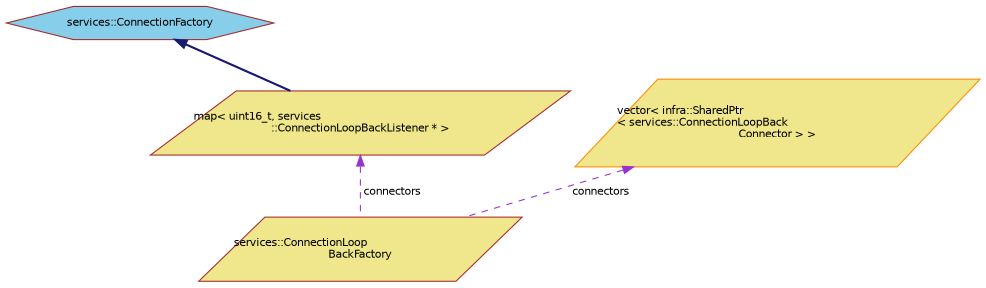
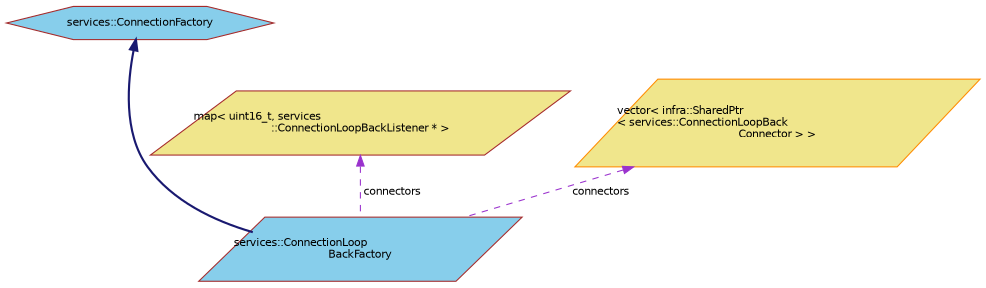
(238, 68) -> (149, 169)
(360, 249) -> (360, 249)
